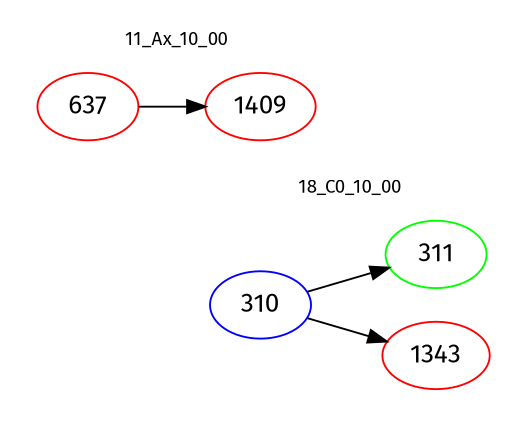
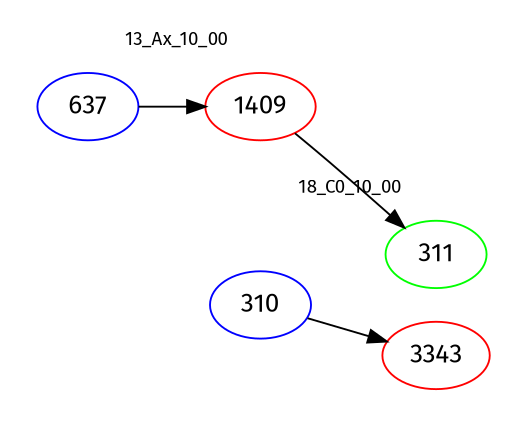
(176, 40) -> (176, 40)
(88, 107) -> (88, 107)
(339, 282) -> (353, 182)
(436, 355) -> (436, 355)
